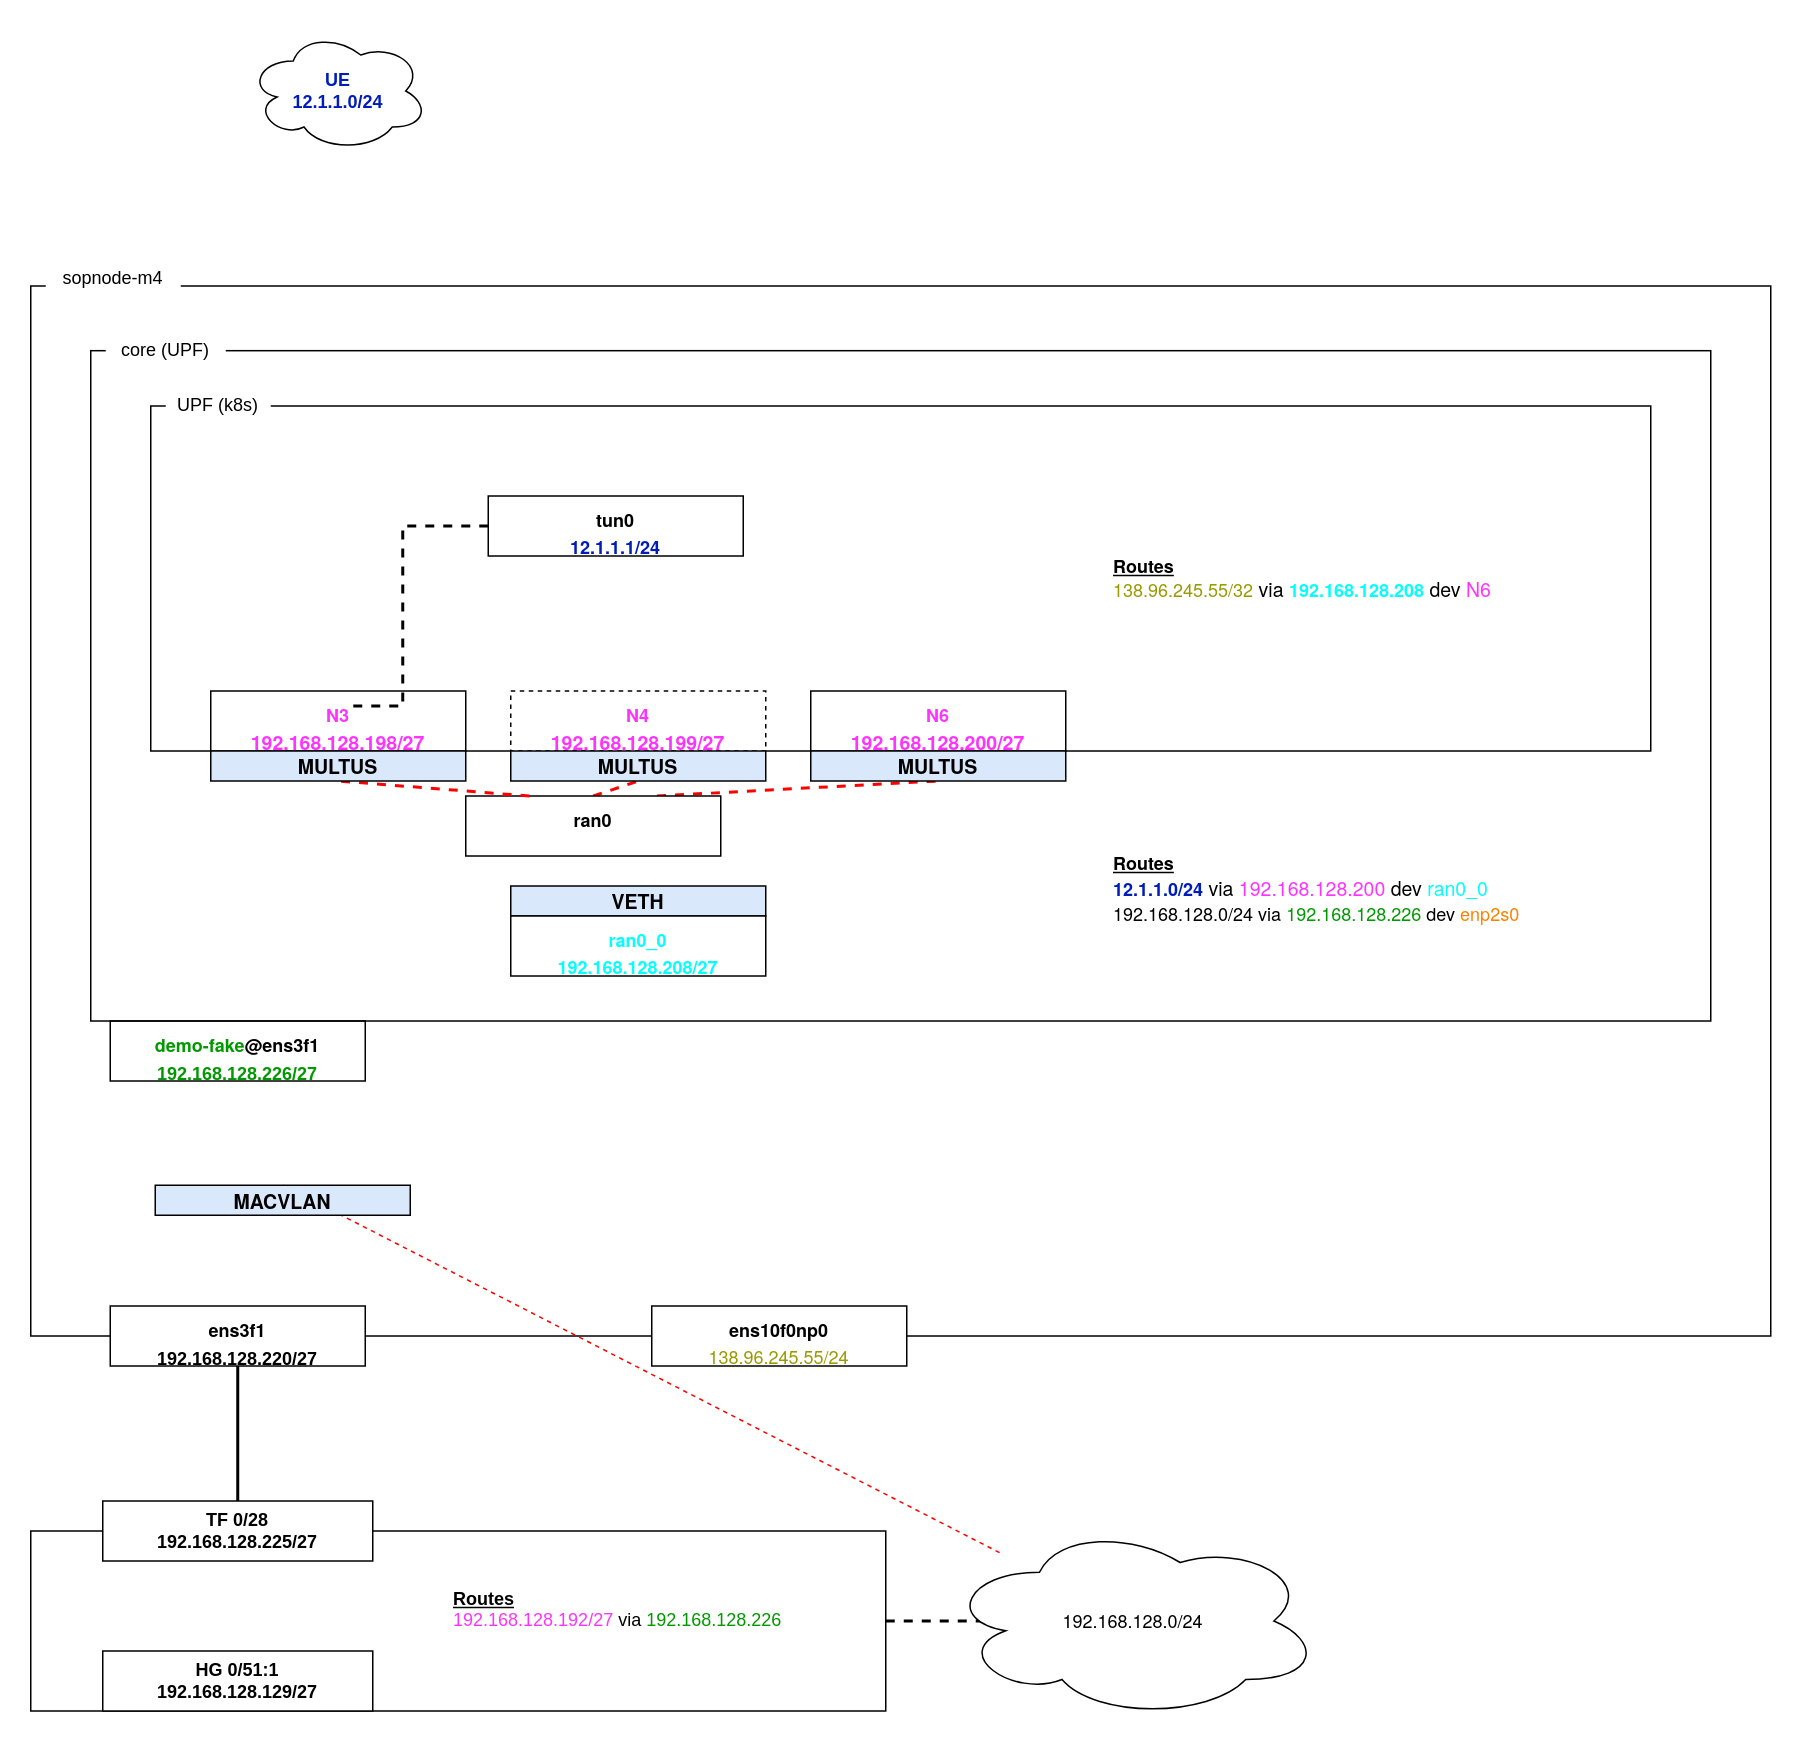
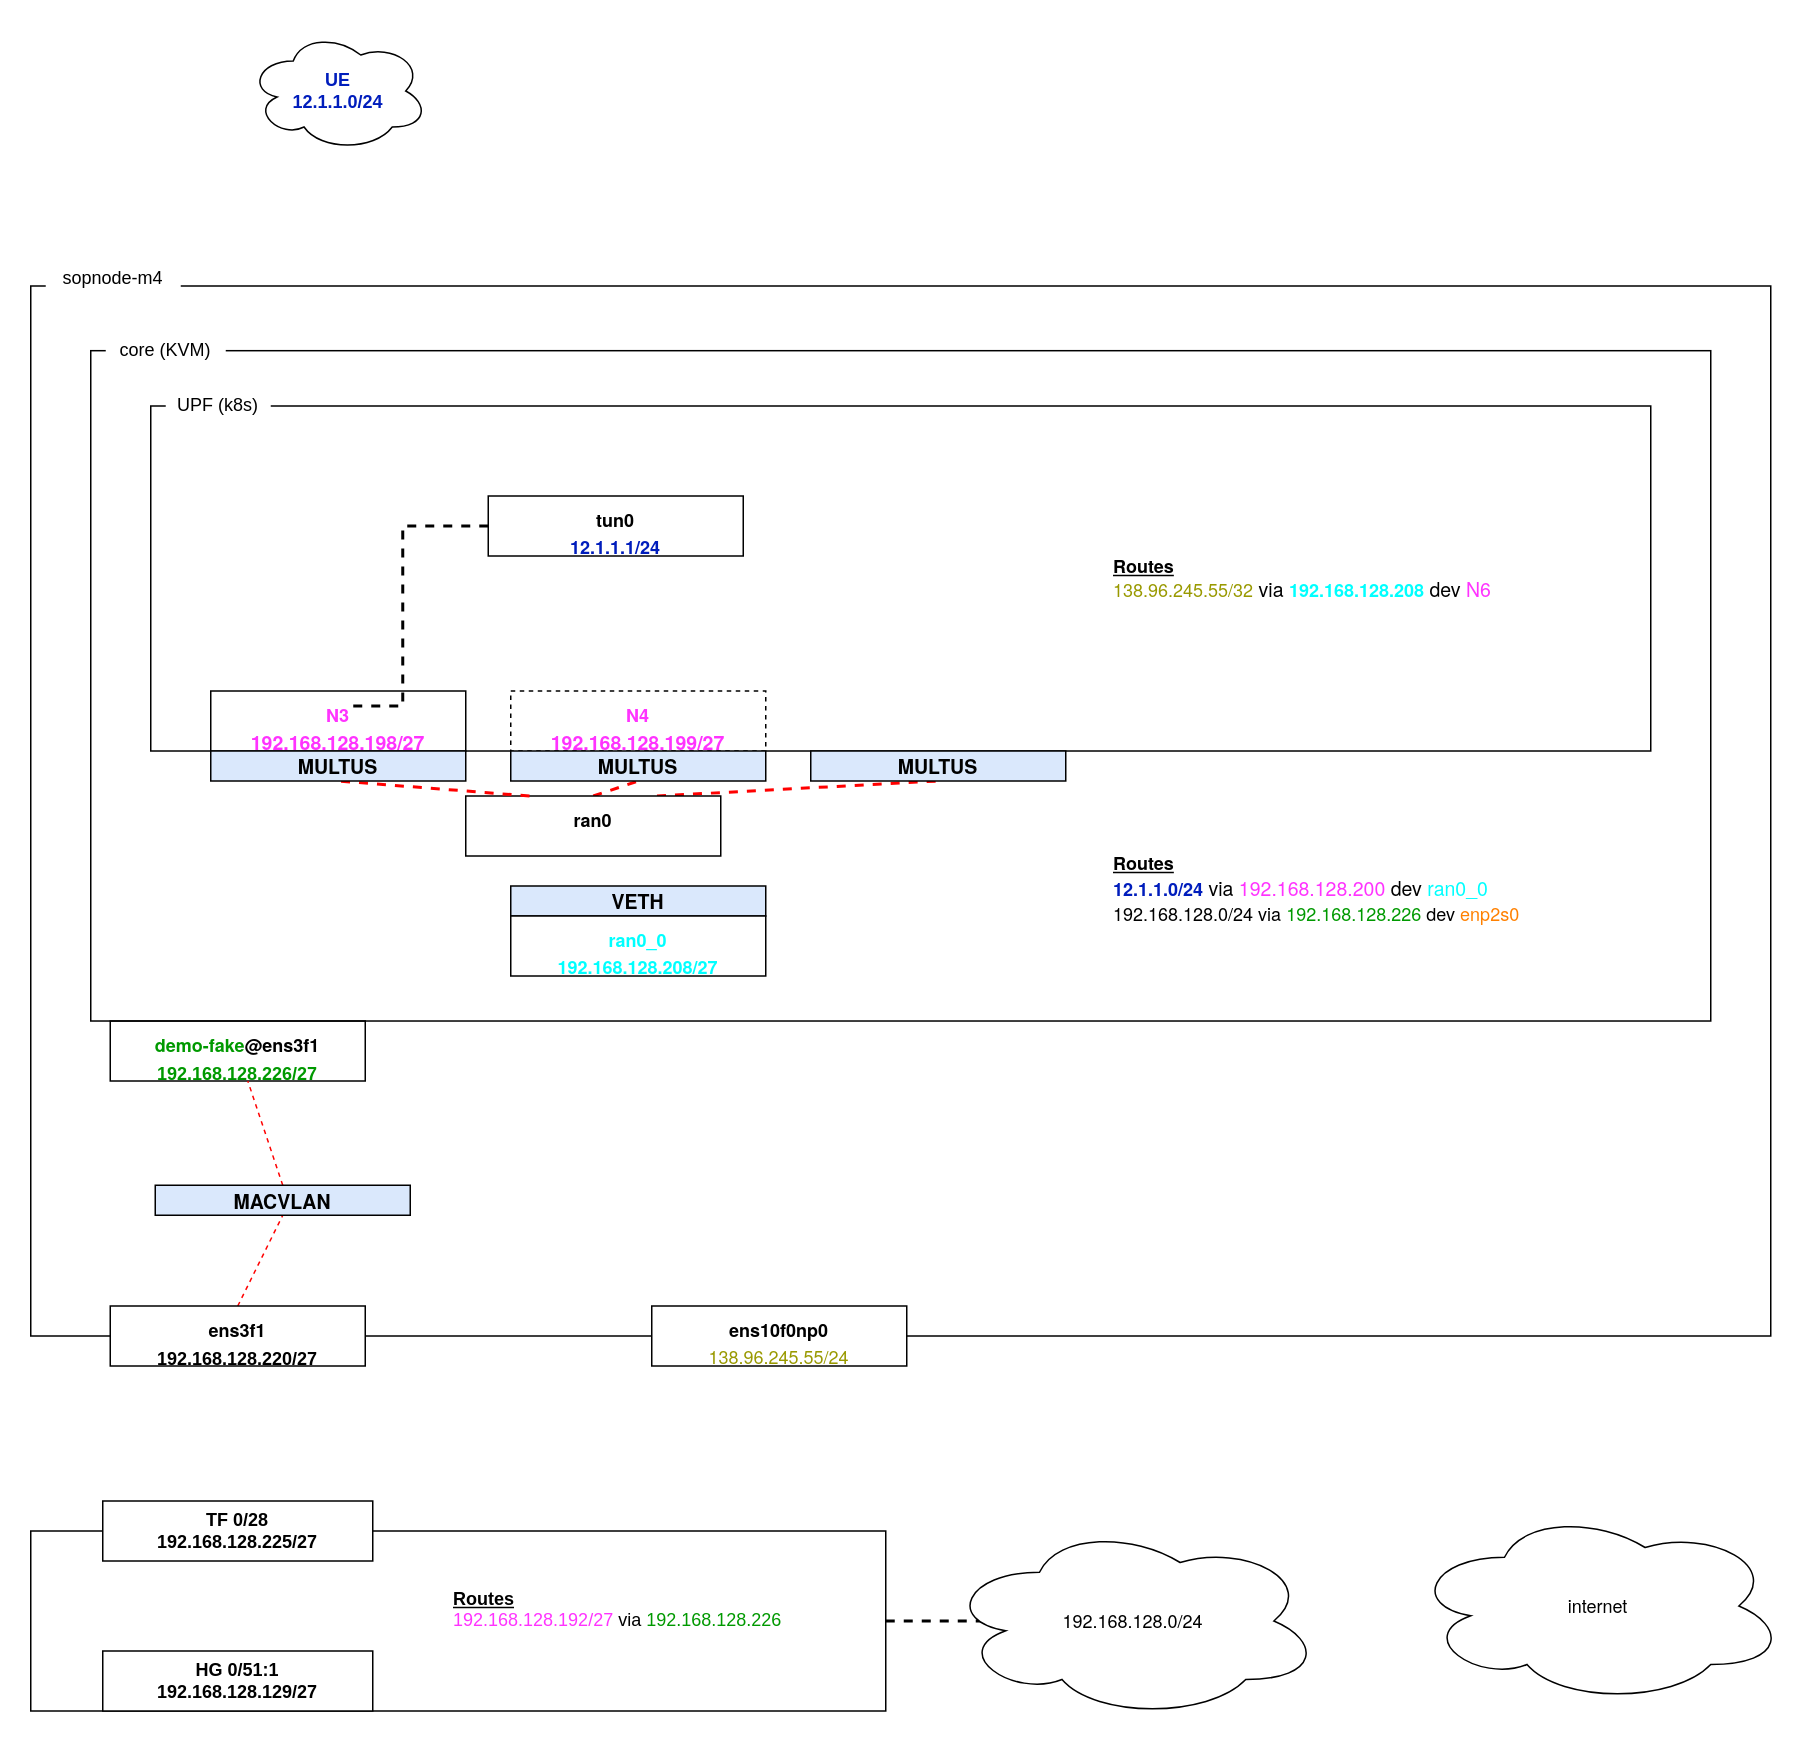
(166, 350) -> (166, 350)
(938, 721) -> none
none -> (260, 1261)
(672, 1384) -> (265, 1133)
(238, 1434) -> none
none -> (1598, 1606)
